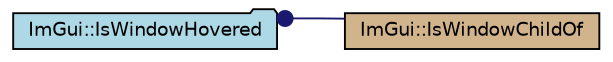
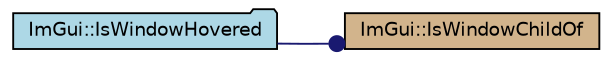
(319, 18) -> (303, 44)
